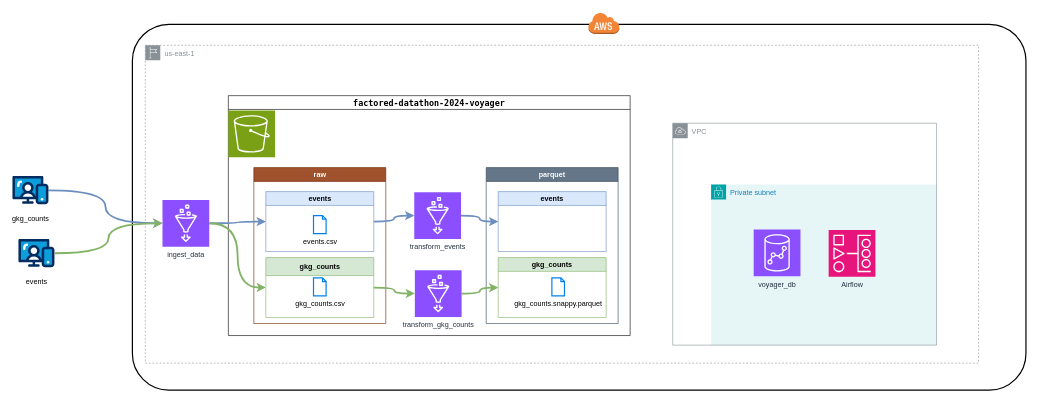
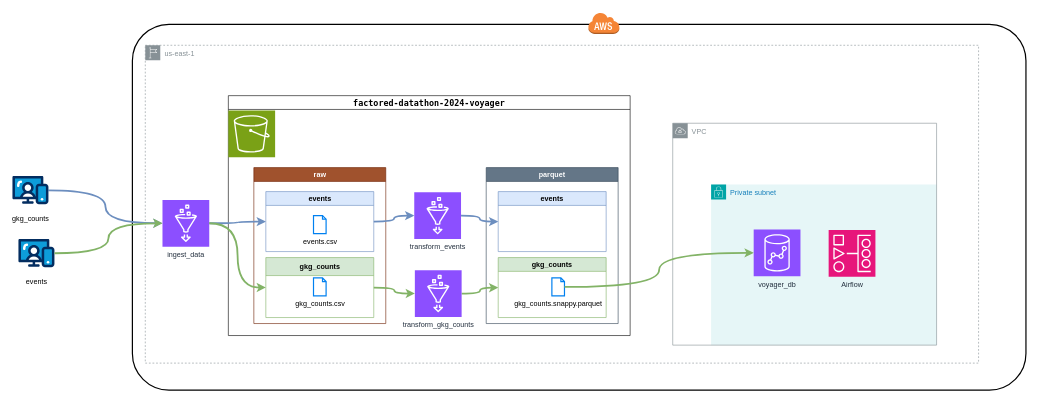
none -> (658, 273)
